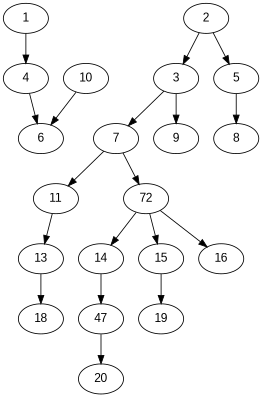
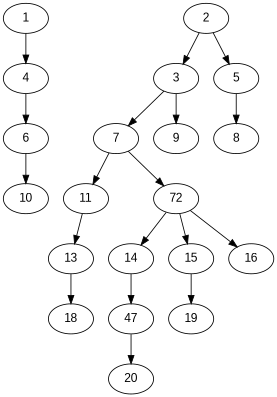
(66, 105) -> (26, 165)
